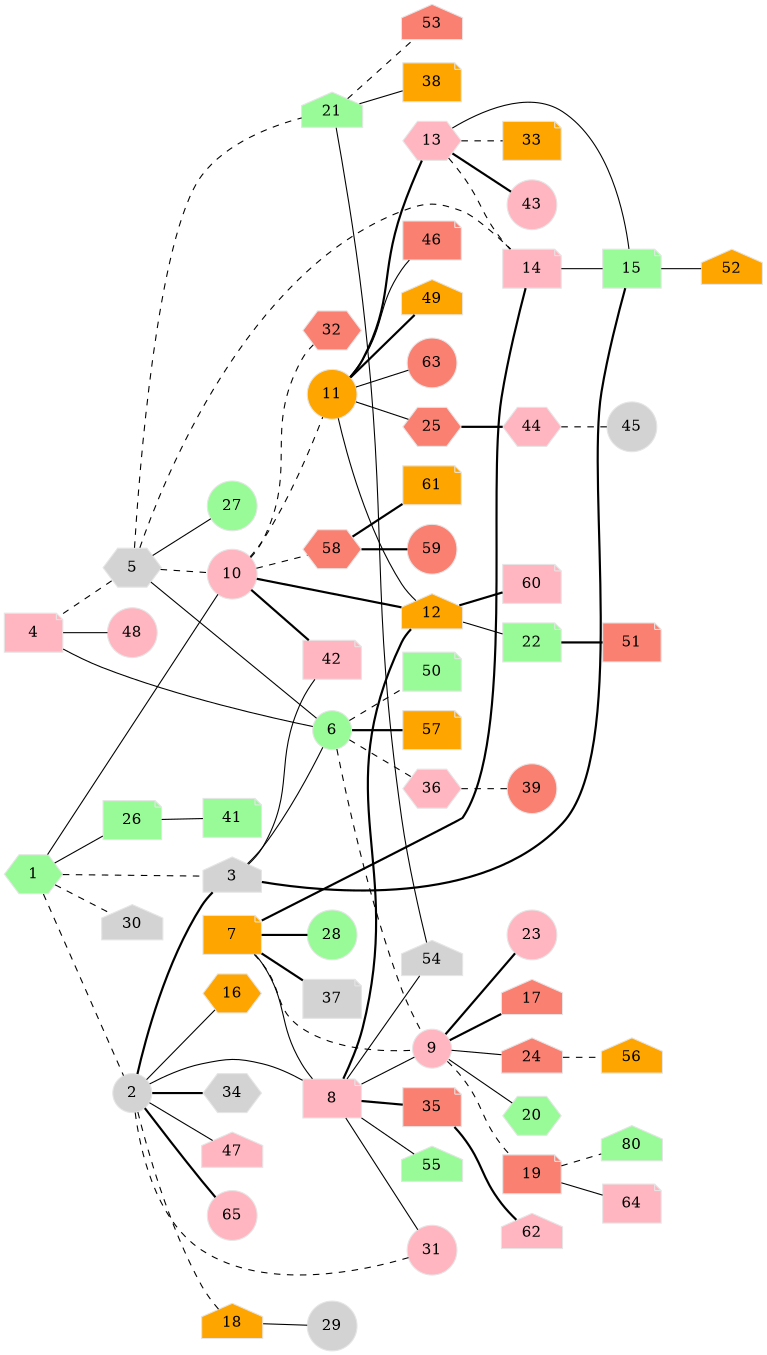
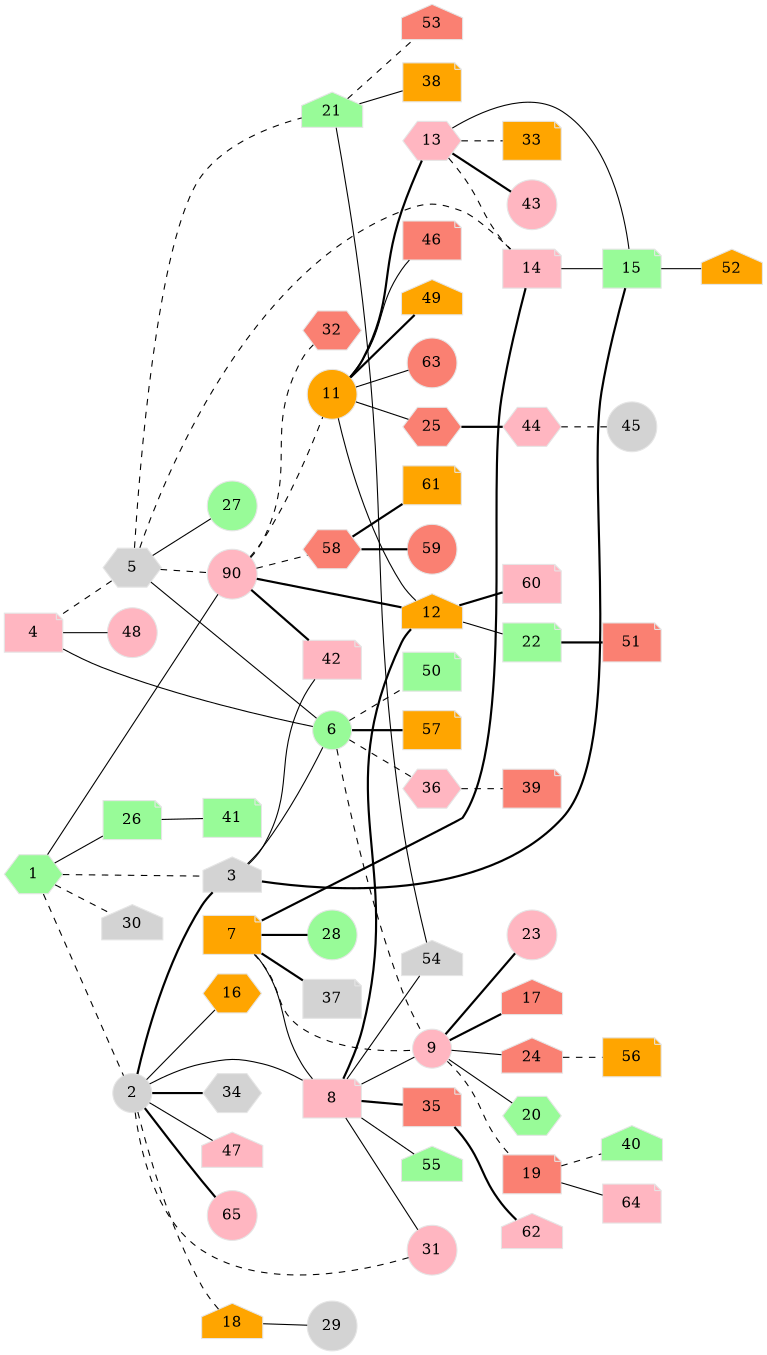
(232, 574) -> (232, 574)
(532, 789) -> (532, 789)
(632, 1057) -> (632, 1057)
(632, 1145) -> (632, 1145)
